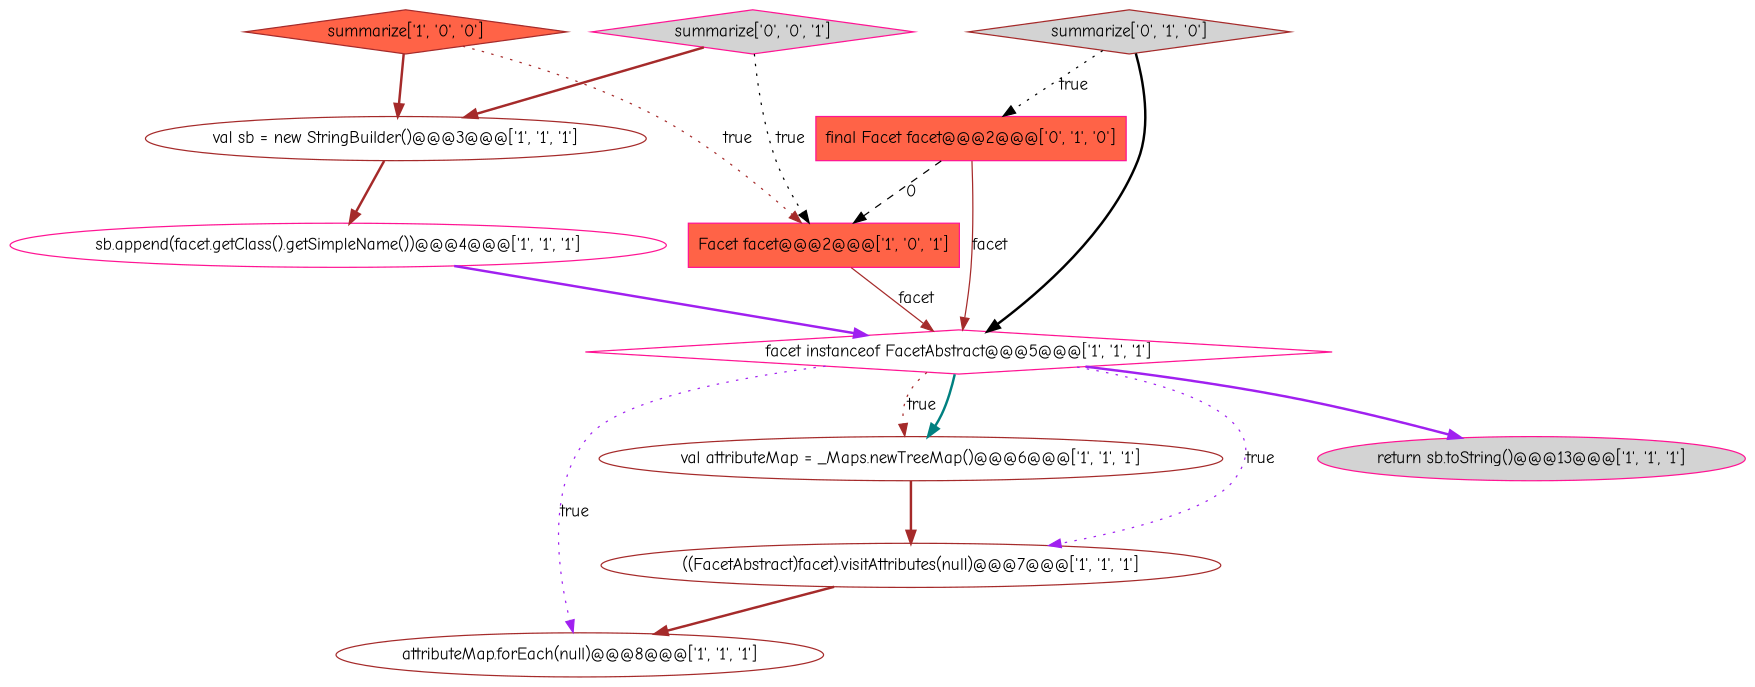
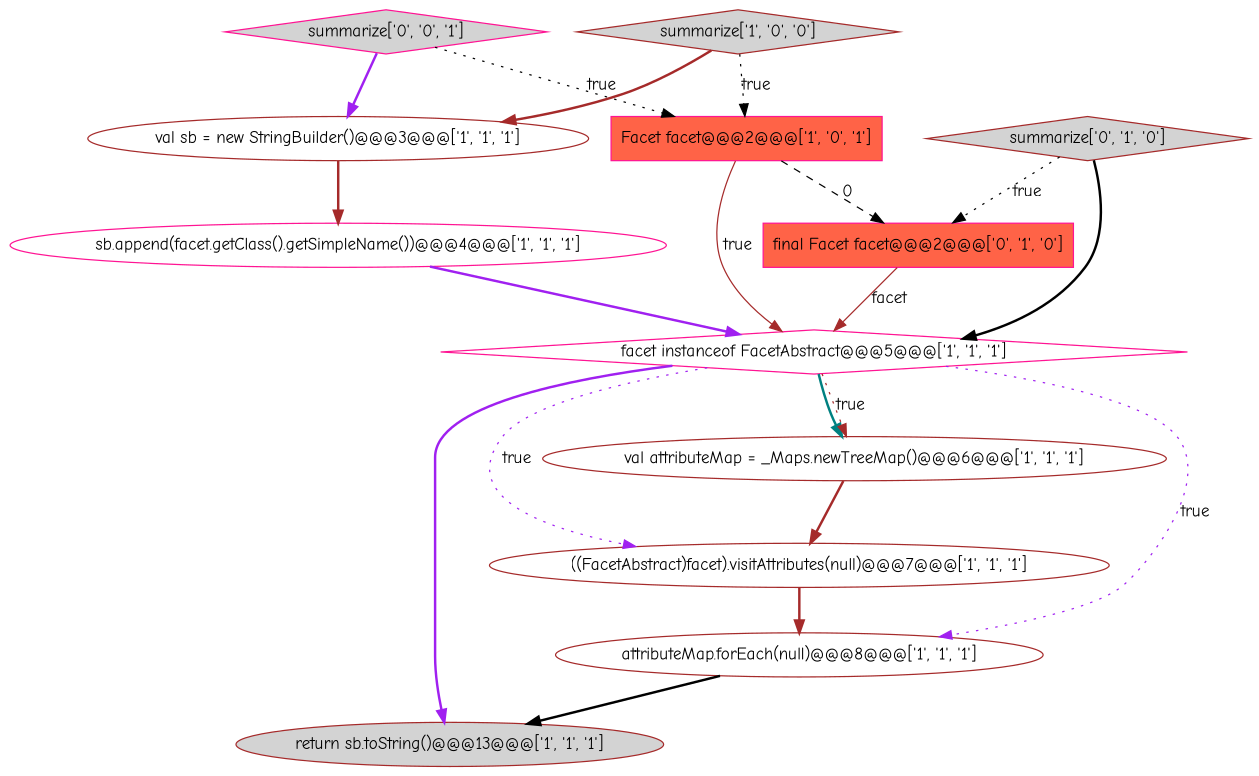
(406, 32) -> (738, 32)
(596, 79) -> (365, 79)
(639, 108) -> (742, 79)
(902, 188) -> (827, 189)
(916, 299) -> (738, 245)
(1532, 459) -> (450, 744)
none -> (630, 698)
